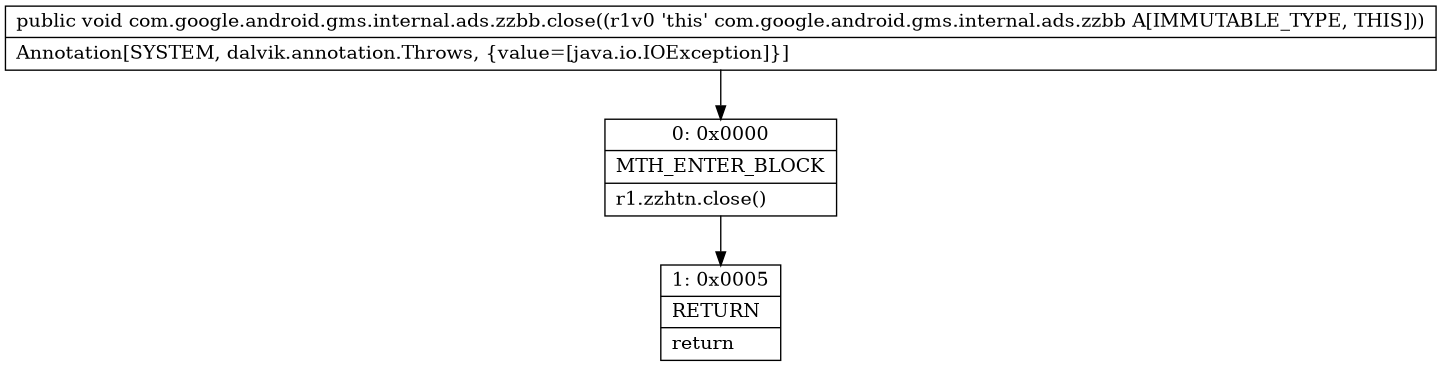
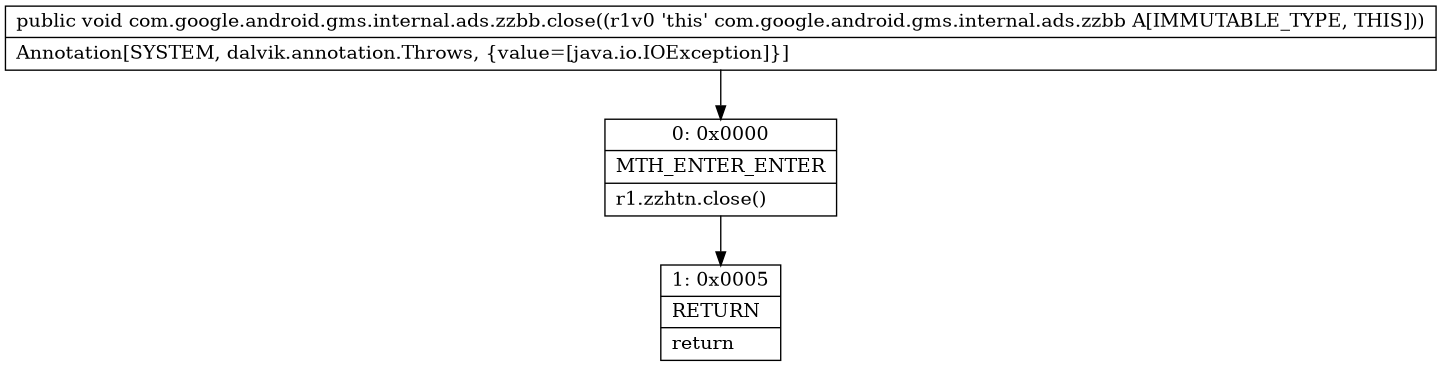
(721, 166) -> (721, 166)
